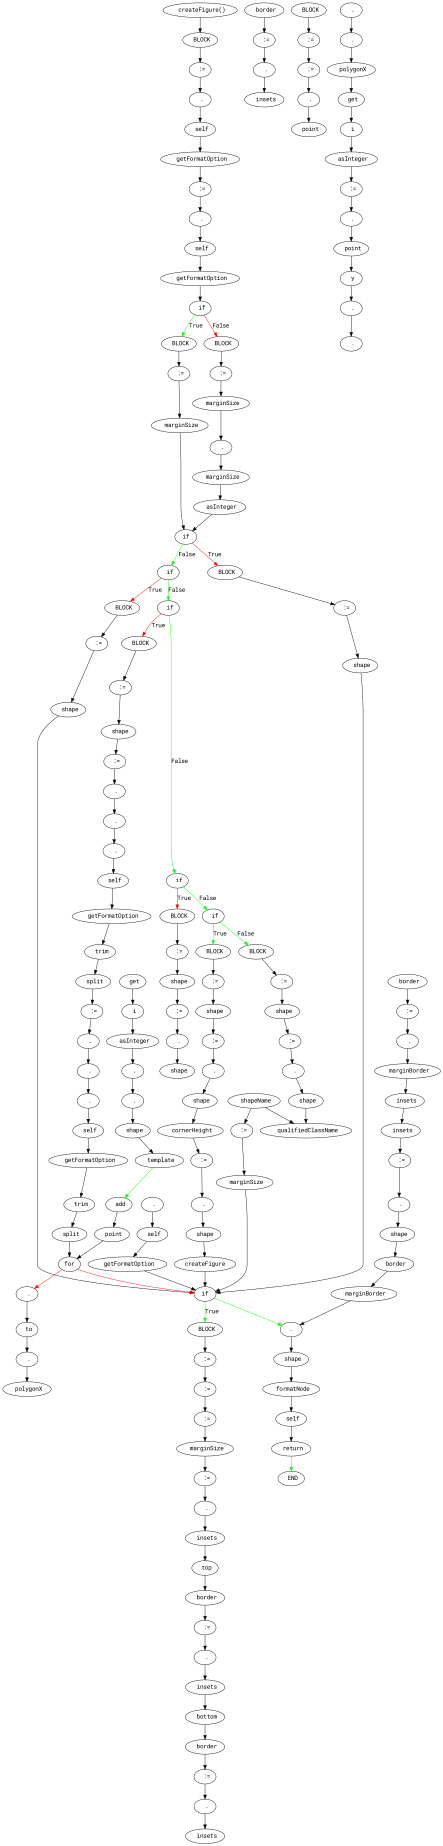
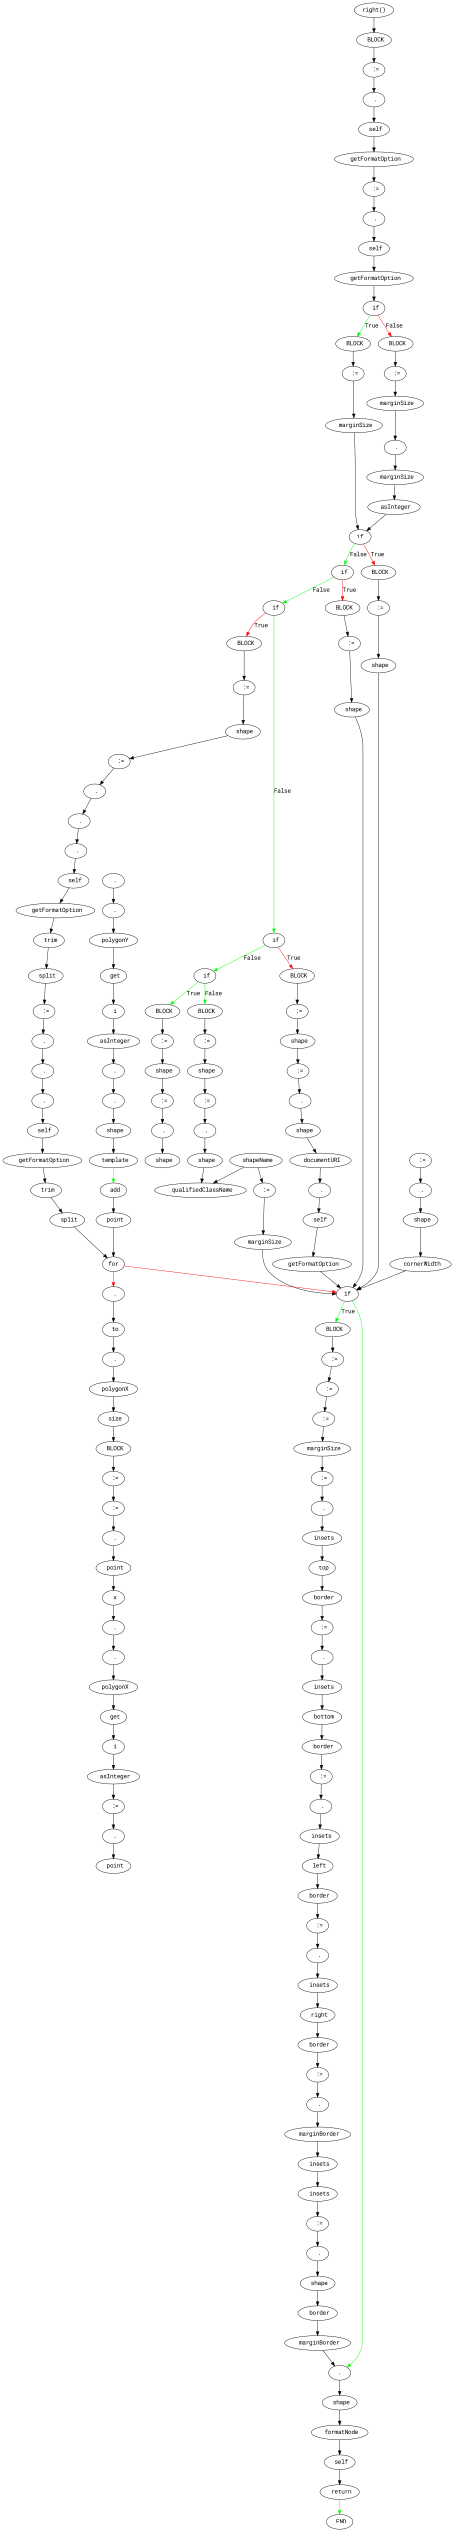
(200, 10) -> (374, 10)
(351, 278) -> none
none -> (113, 940)
(190, 1131) -> none
none -> (320, 1160)
(205, 1264) -> (421, 1264)
none -> (113, 1419)
none -> (113, 1598)
none -> (318, 1866)
none -> (318, 2015)
